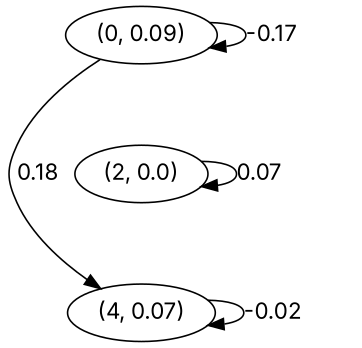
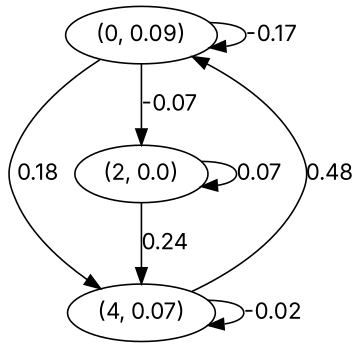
none -> (141, 97)
none -> (306, 182)
none -> (141, 235)
